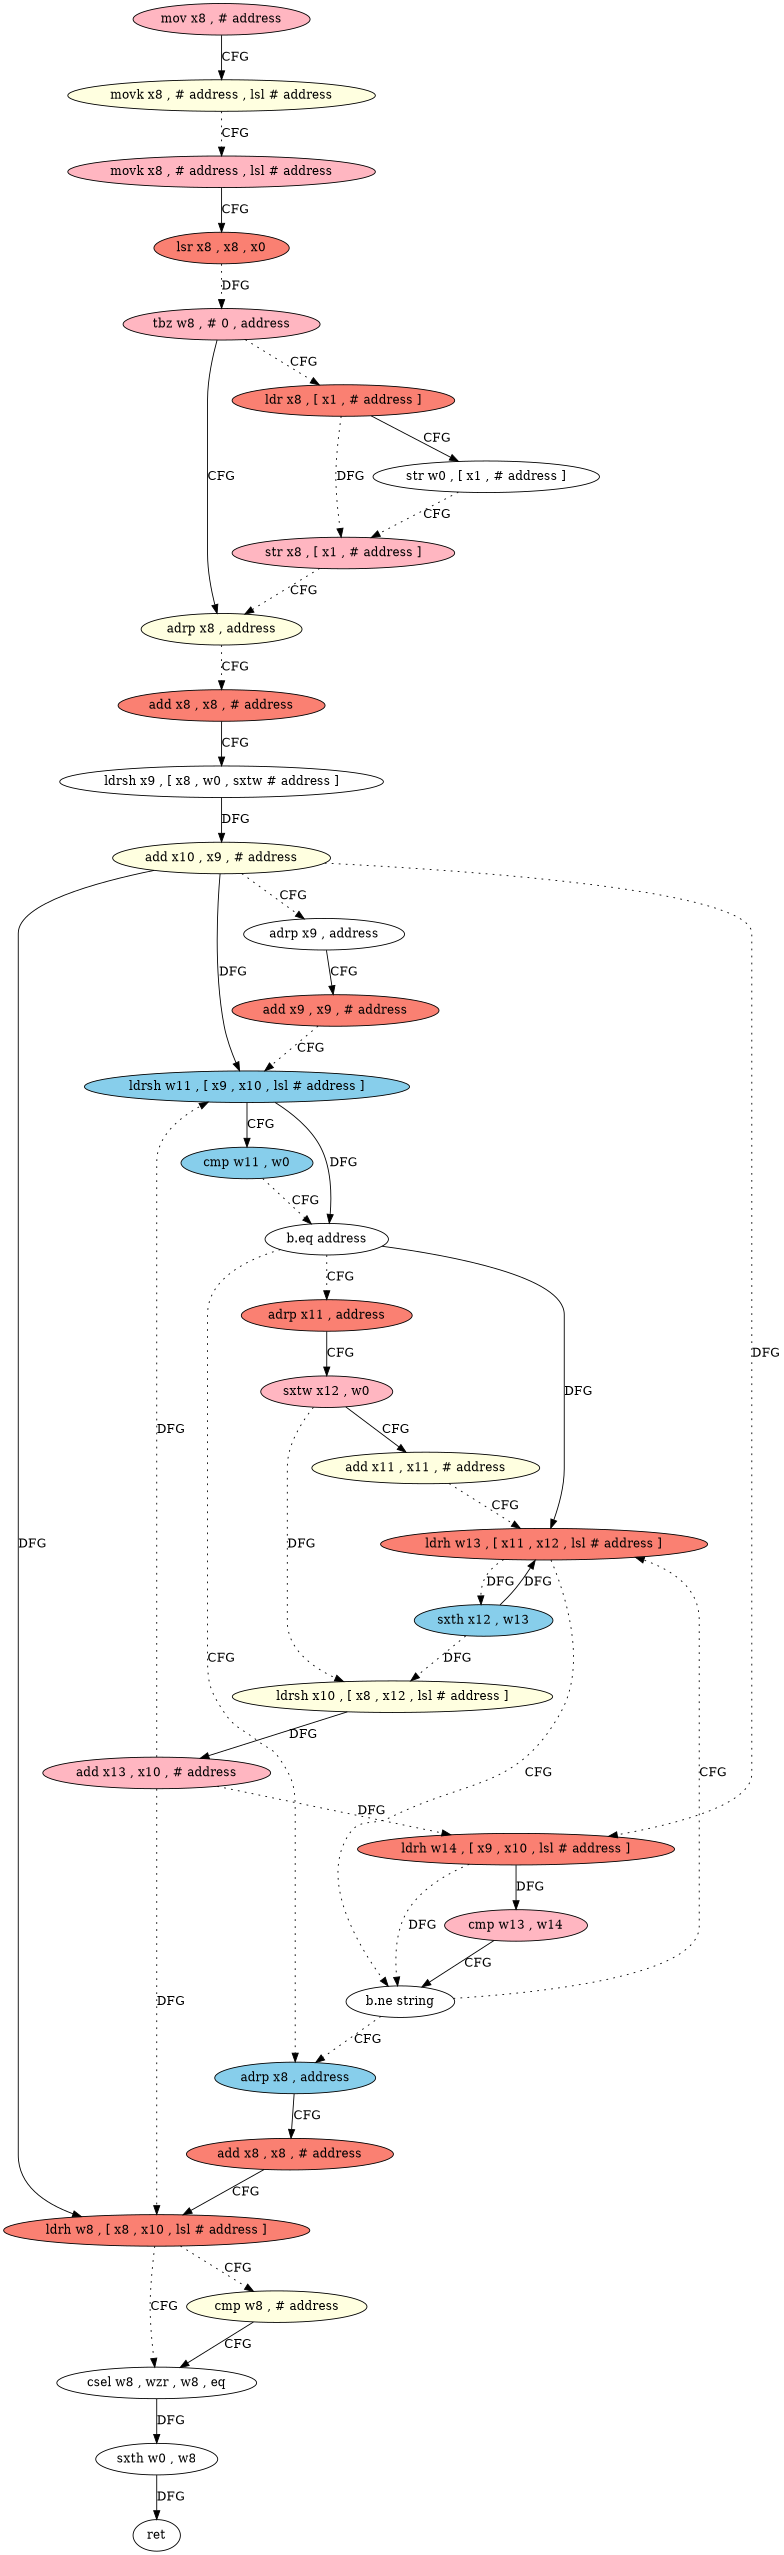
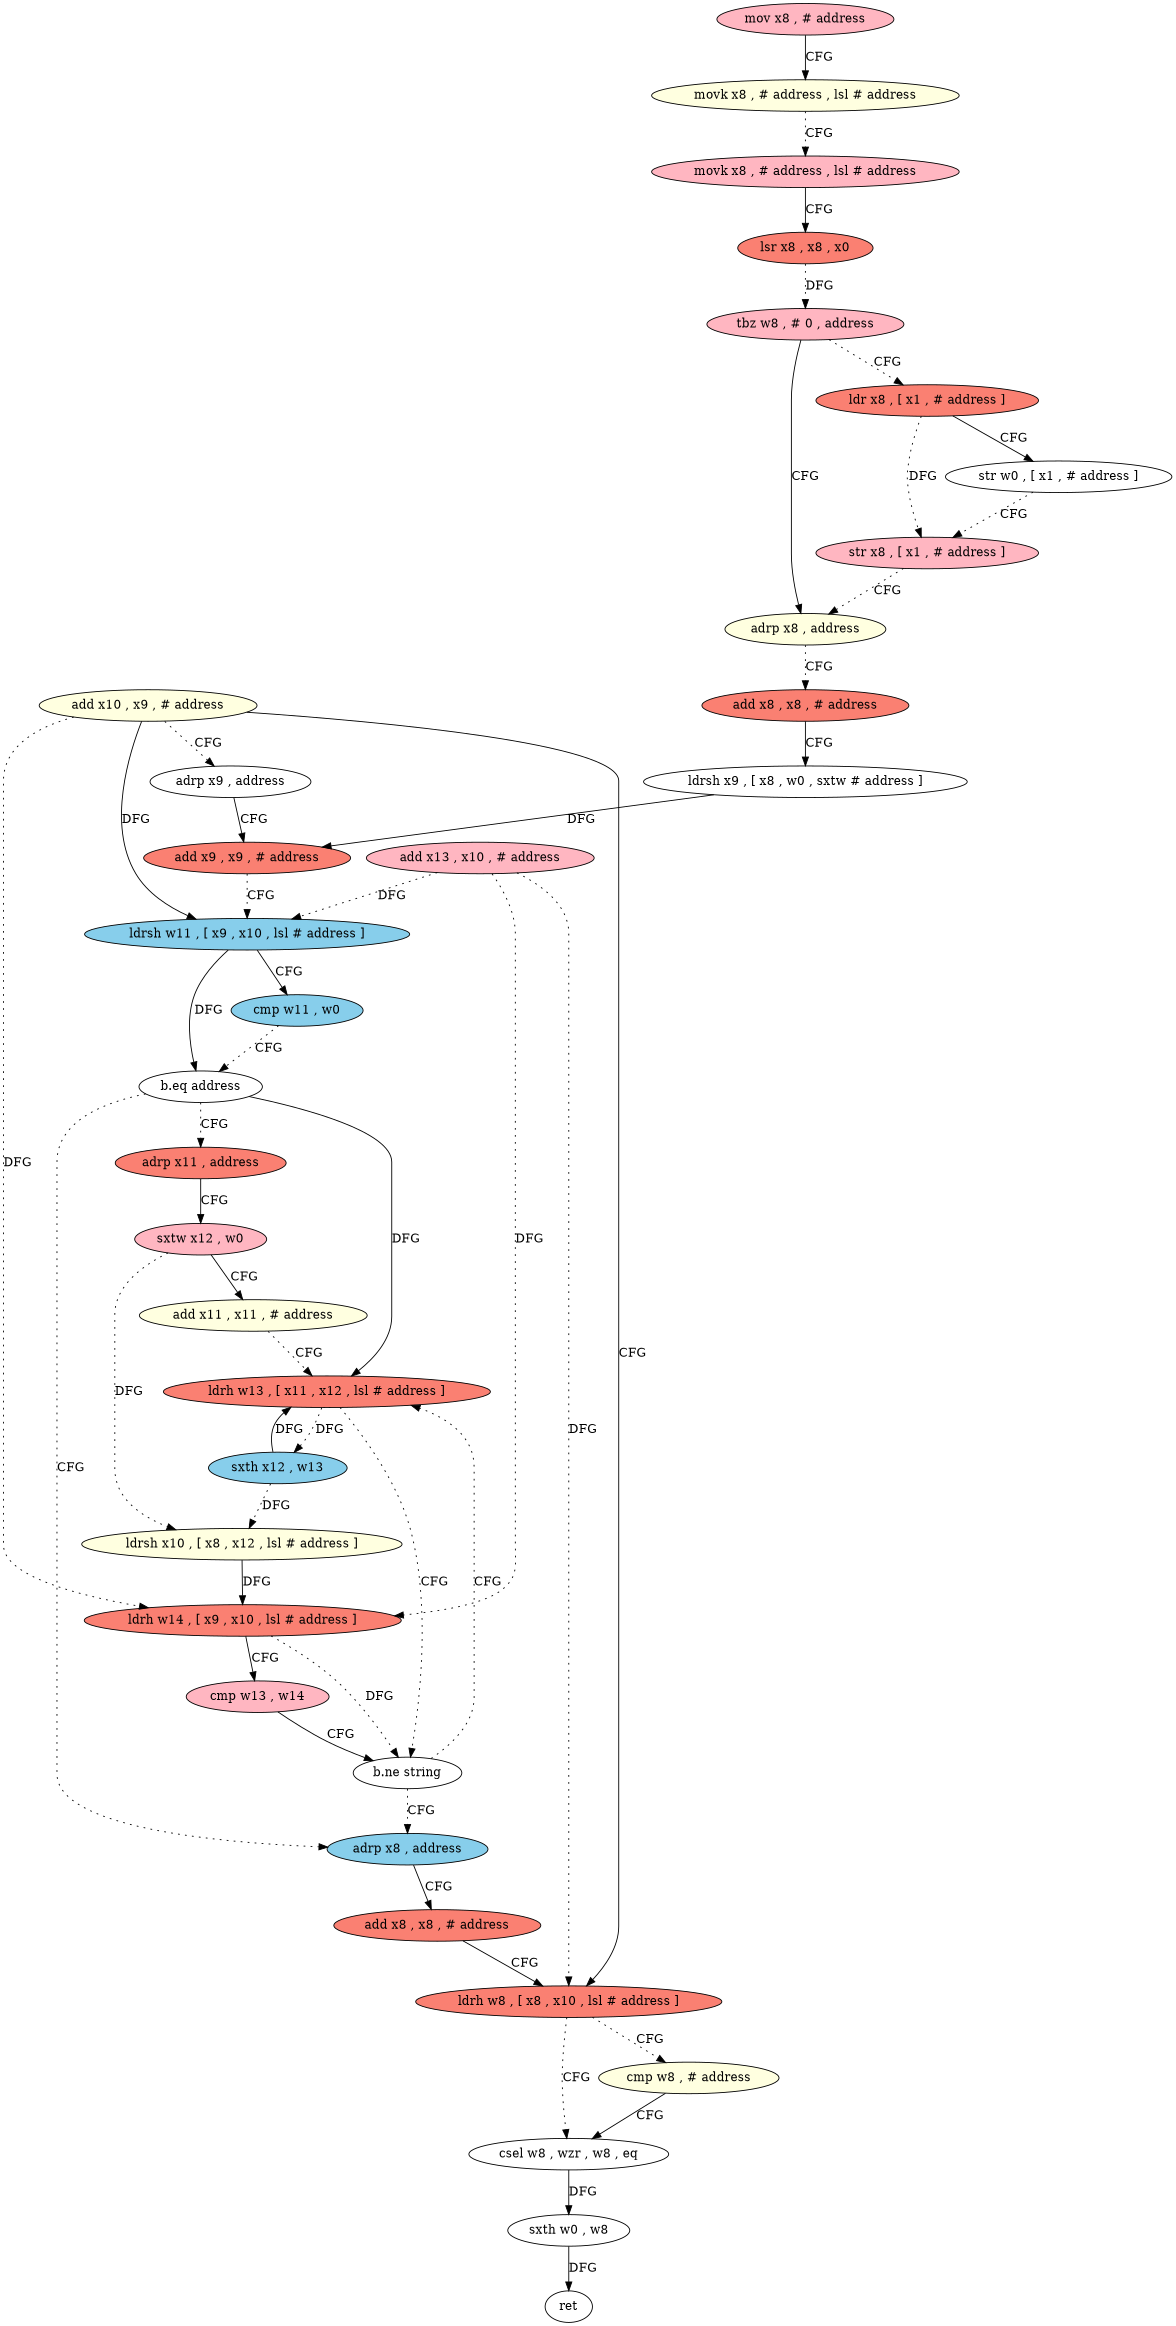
(222, 815) -> (522, 820)
(33, 1544) -> (633, 1354)
(278, 1734) -> (242, 1578)
(531, 1887) -> (266, 1659)
